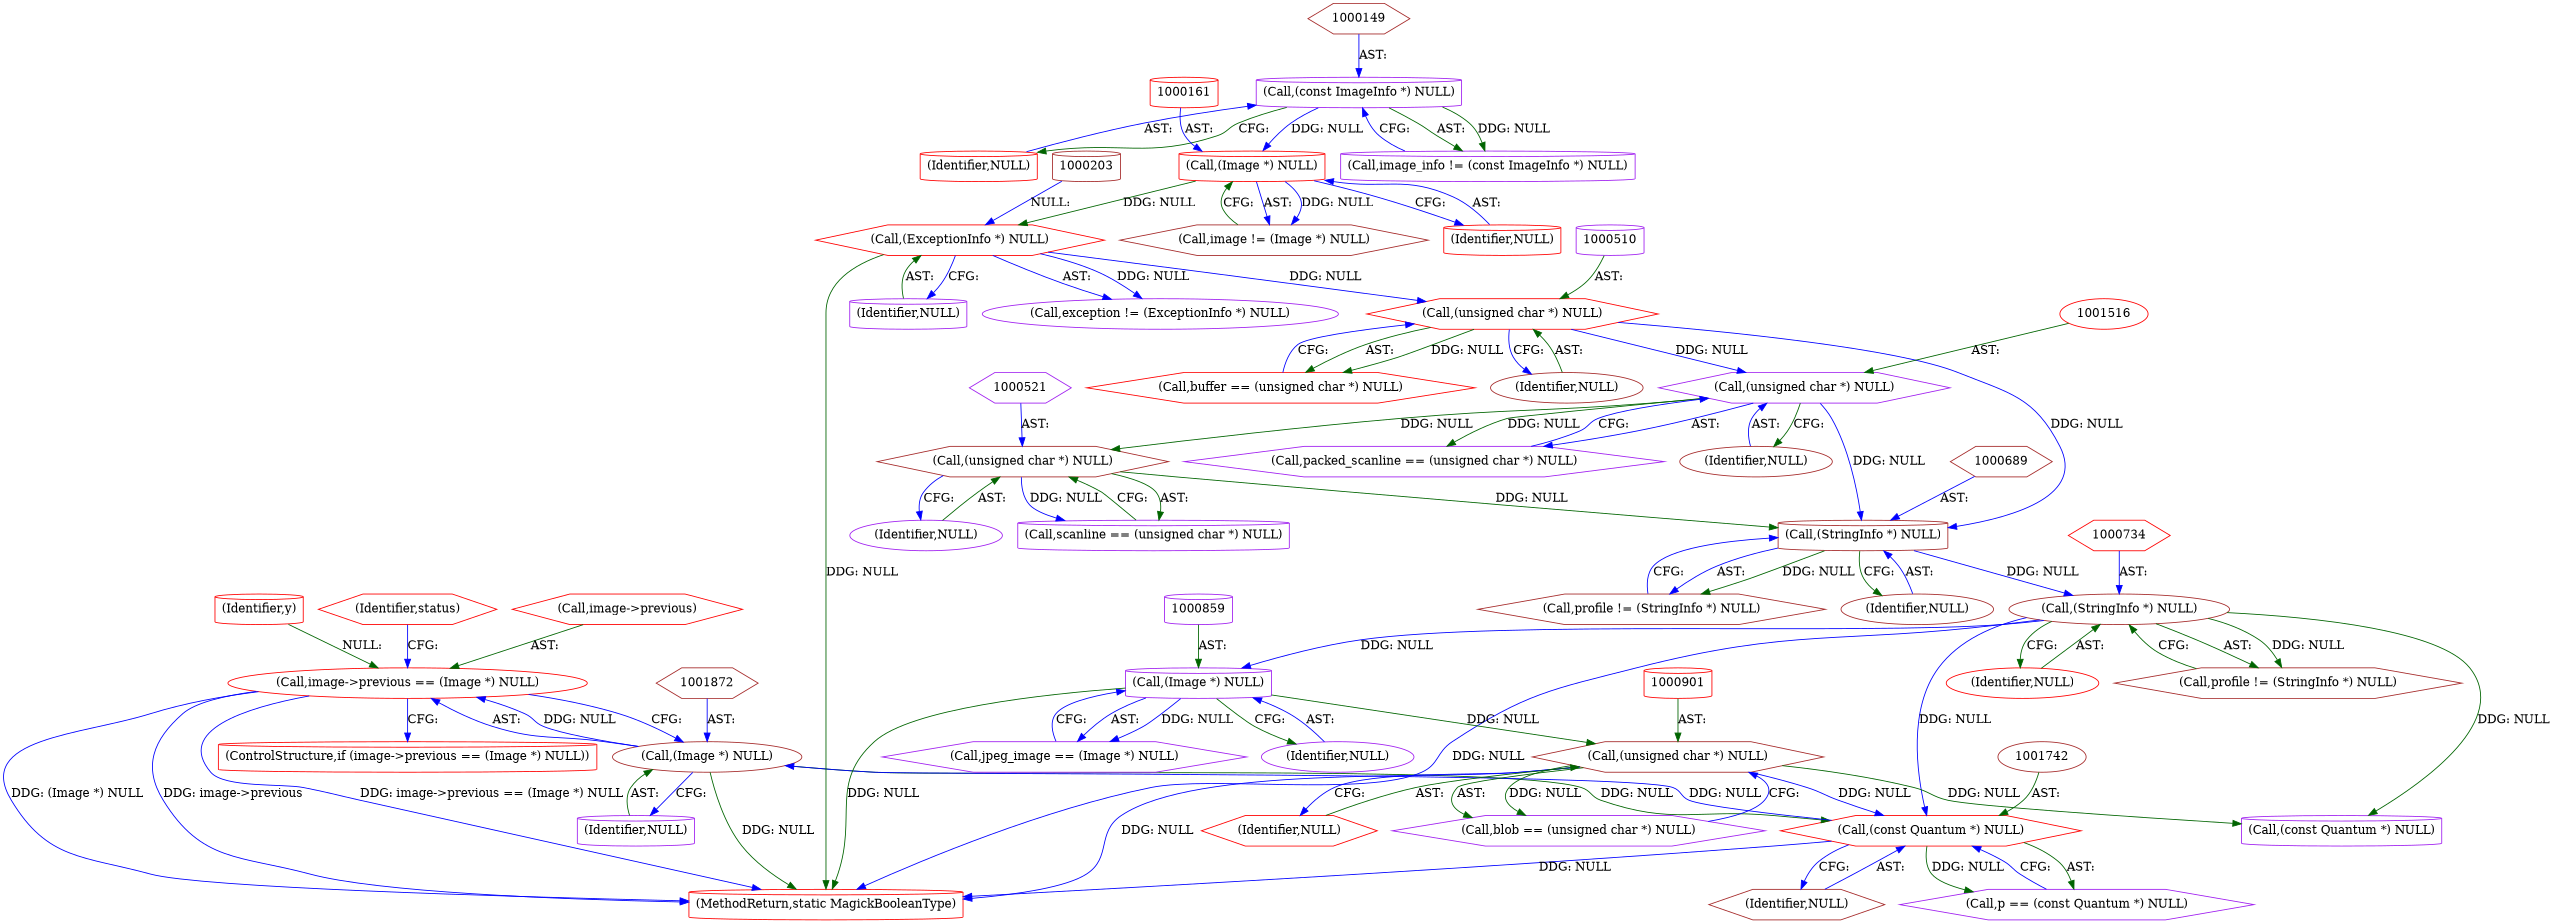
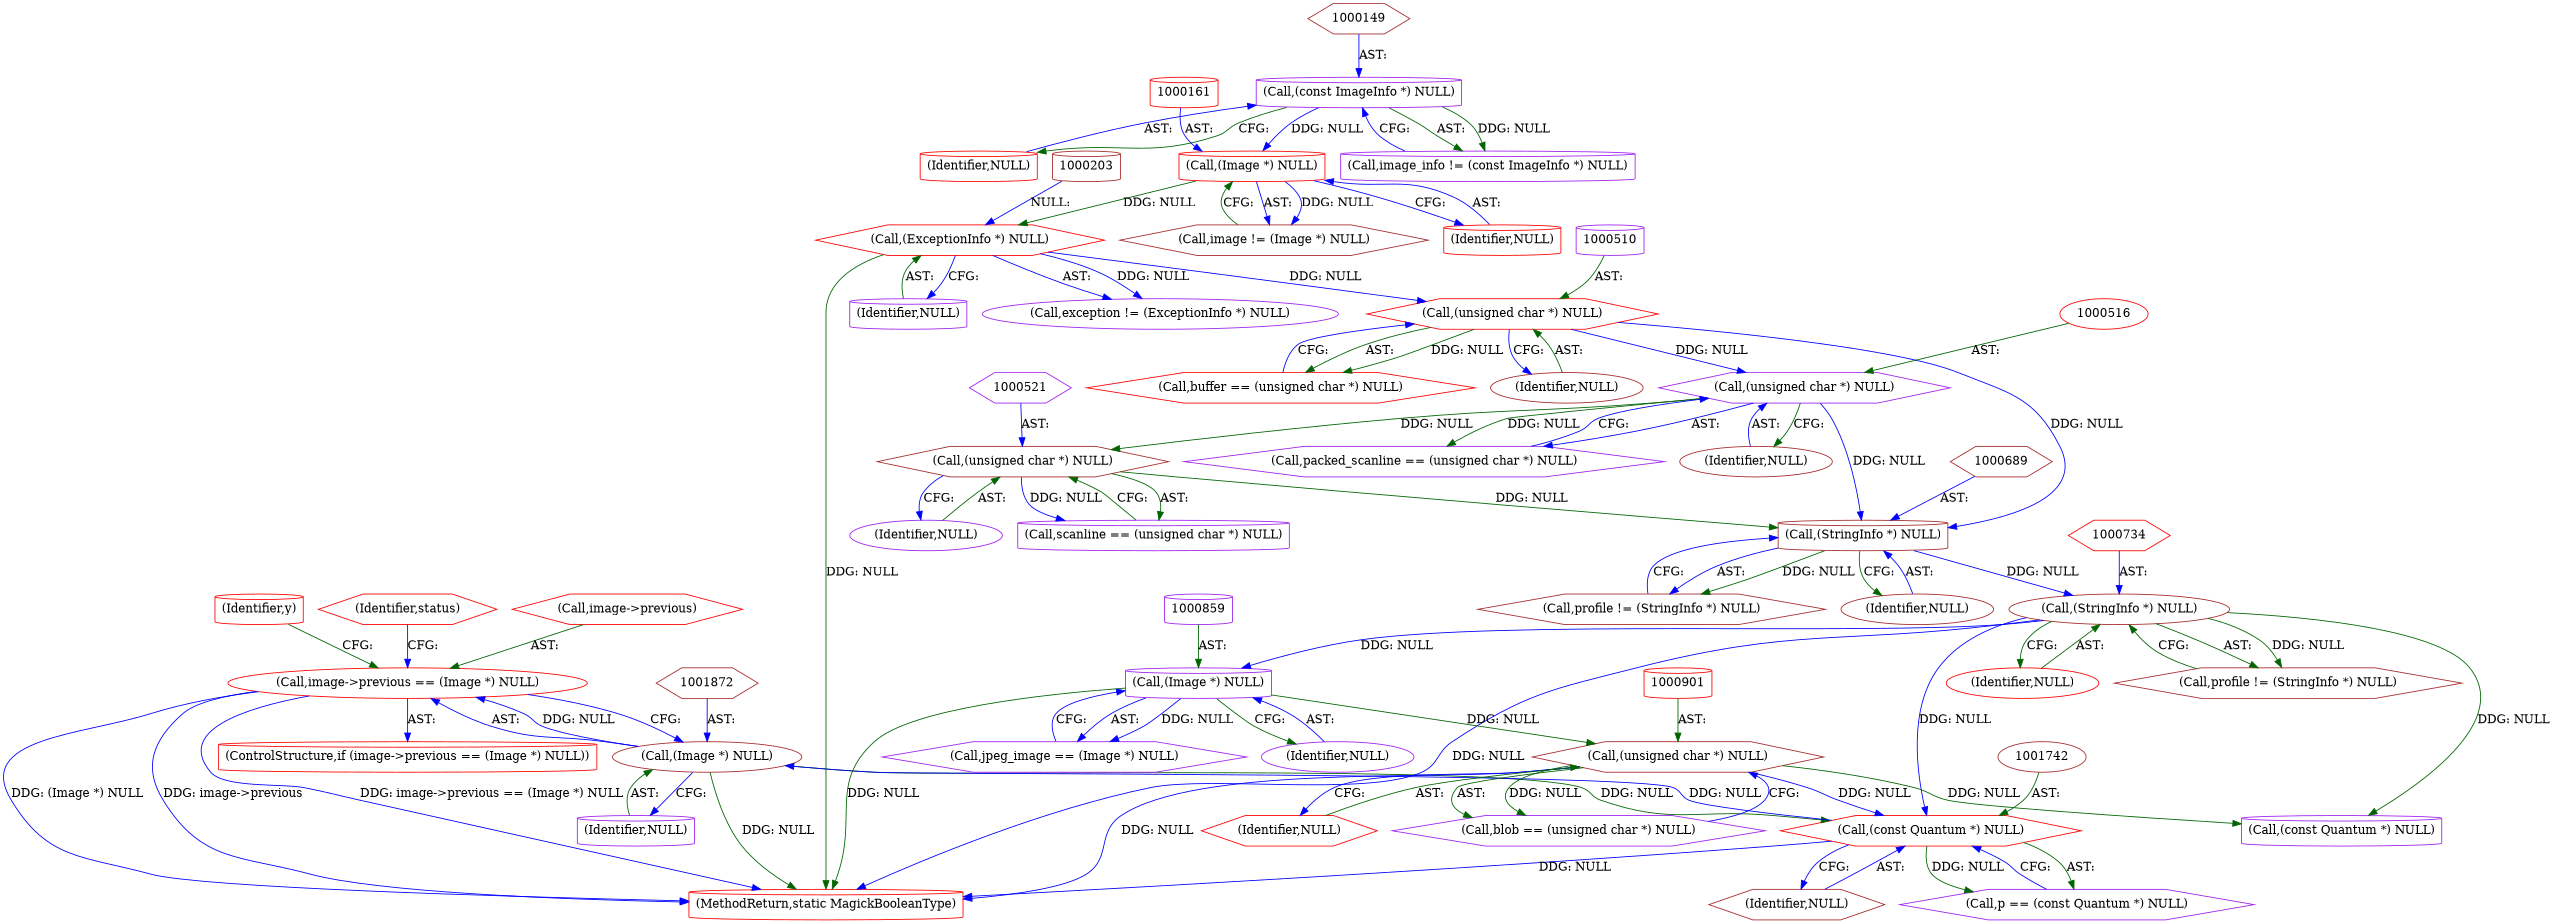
(2104, 314) -> (2104, 314)
(364, 646) -> (360, 646)
(425, 720) -> (424, 720)
